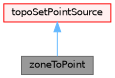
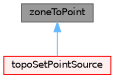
(57, 44) -> (57, 44)
